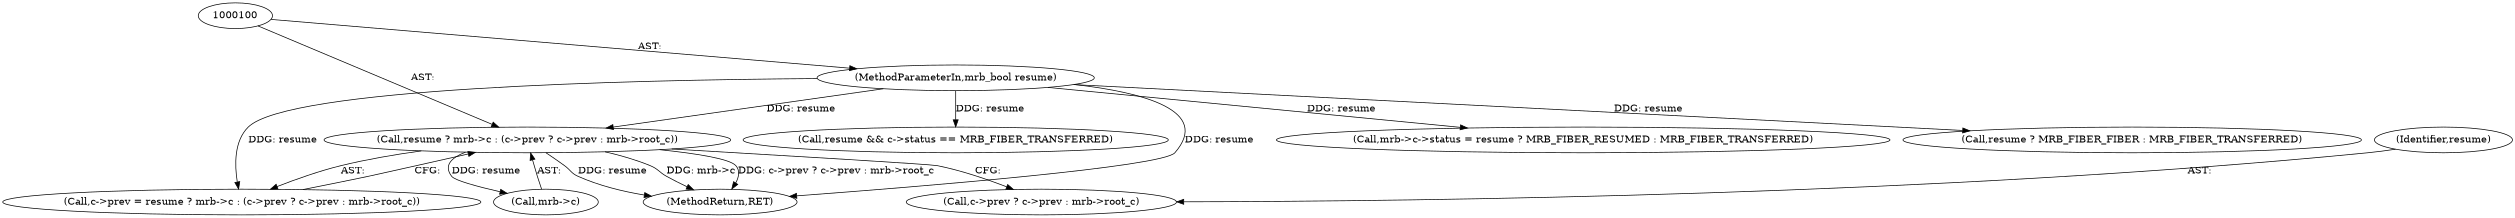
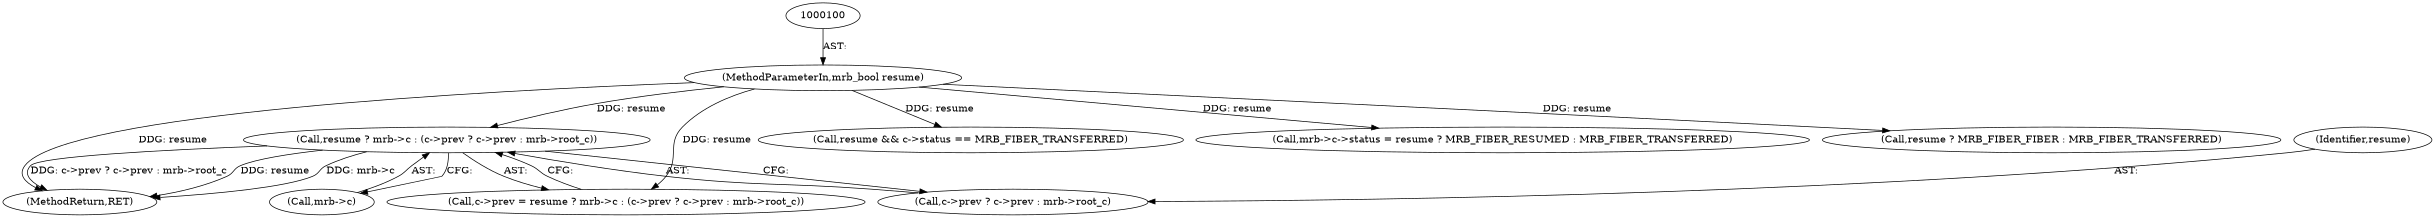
(375, 75) -> (716, 181)
(486, 171) -> (461, 171)
